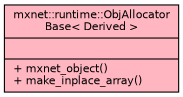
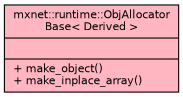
(61, 69) -> (58, 69)
